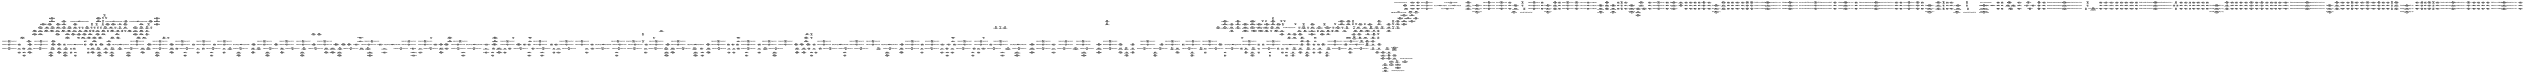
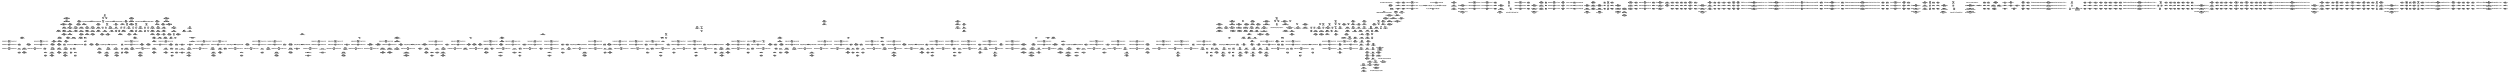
(1383, 59) -> none
